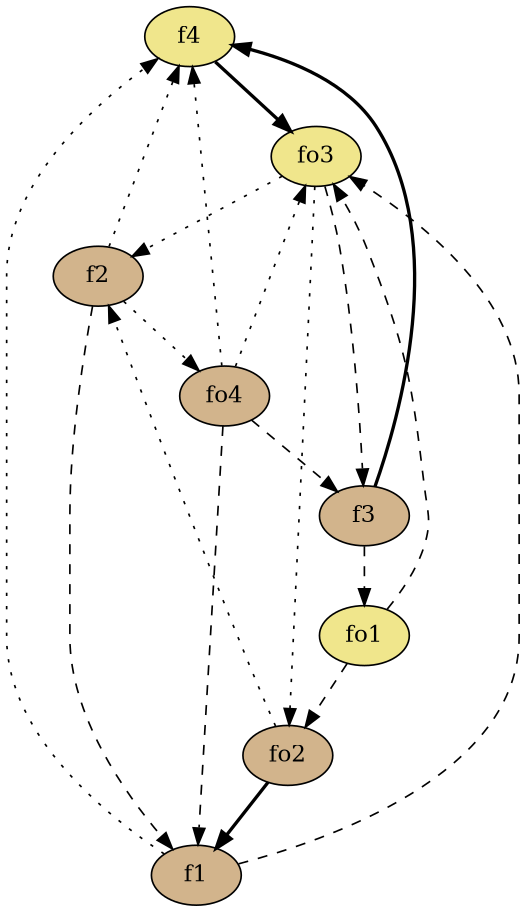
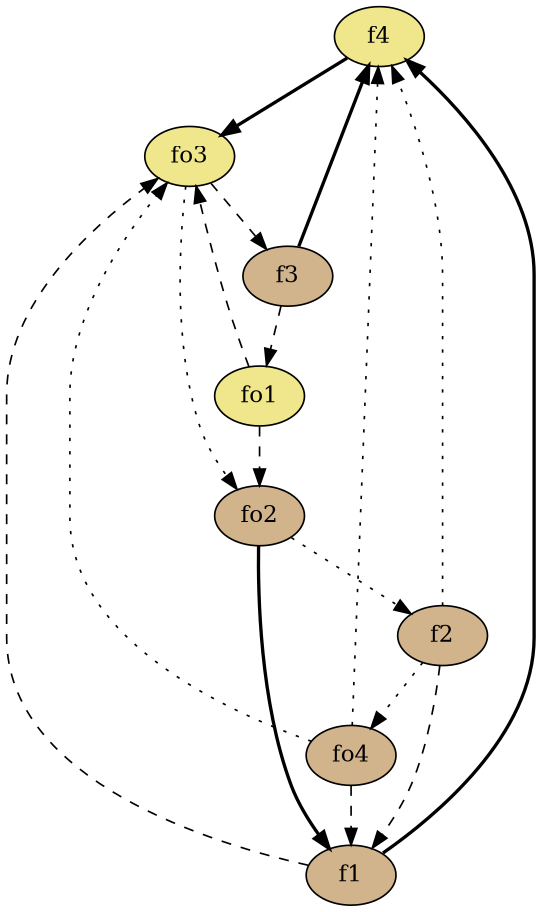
(218, 211) -> none
(288, 451) -> none
(7, 467) -> (534, 473)
